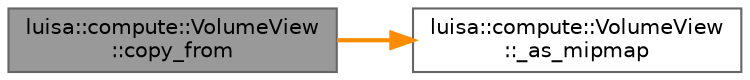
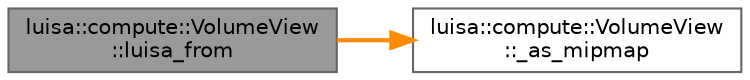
(173, 40) -> (173, 40)
